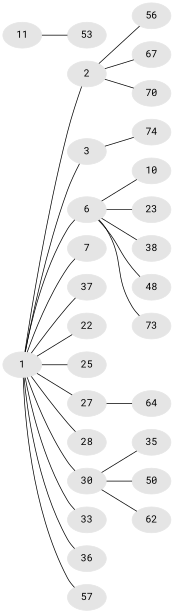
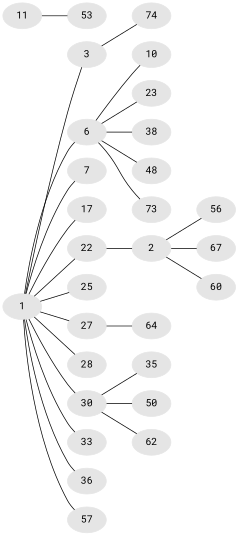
(152, 93) -> (216, 287)
(48, 218) -> (119, 248)
(87, 287) -> (87, 210)
